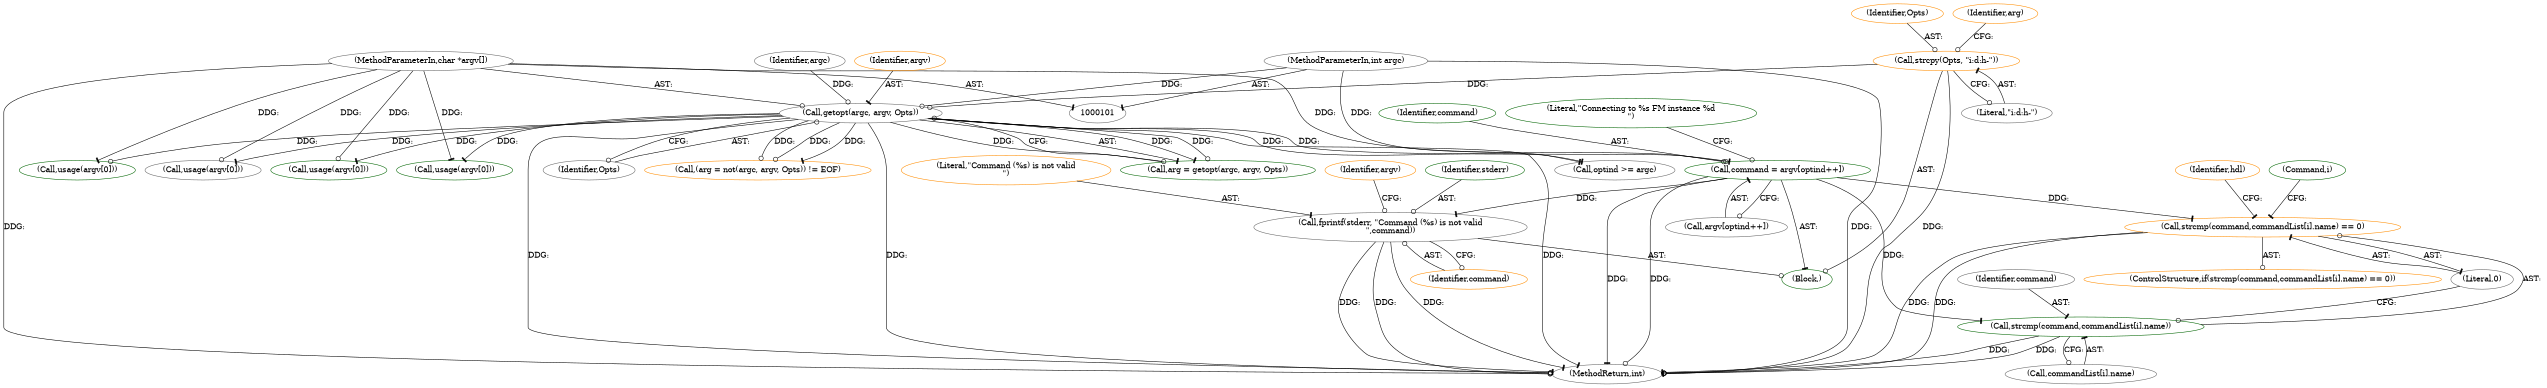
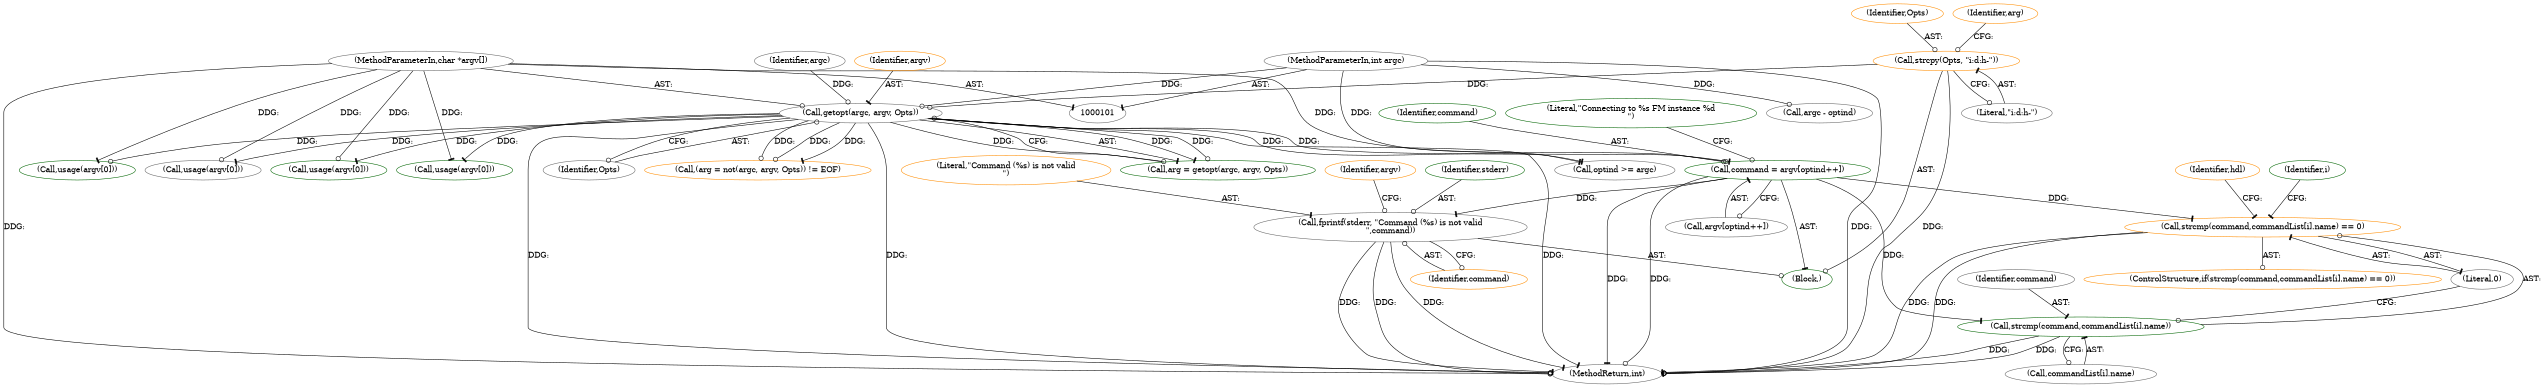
none -> (1820, 113)
(2307, 170) -> (2307, 170)
